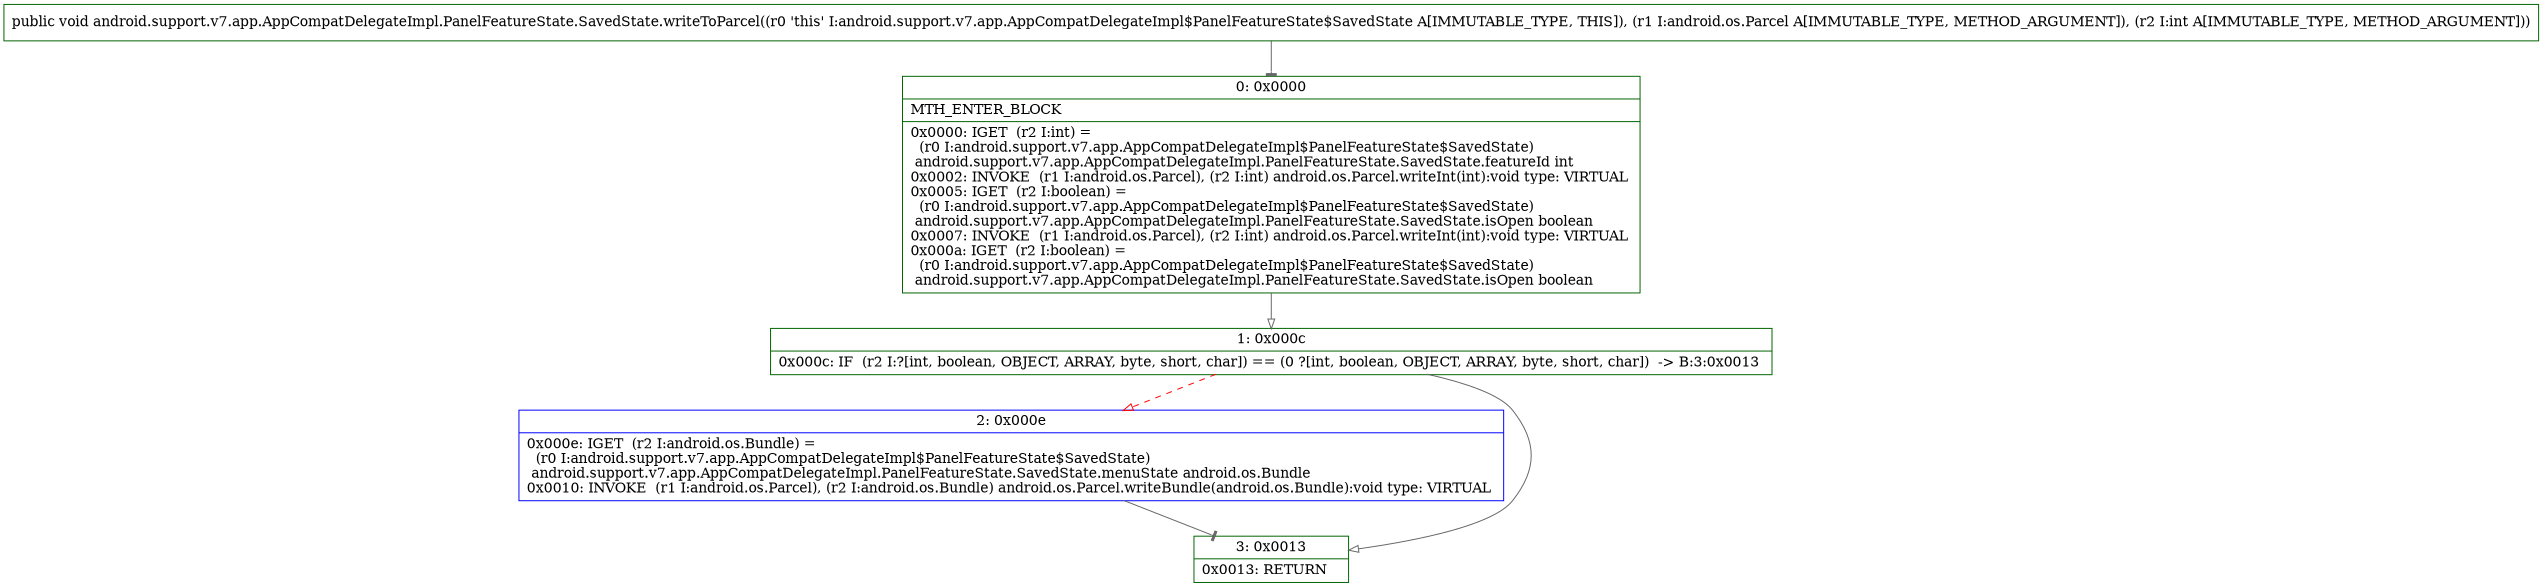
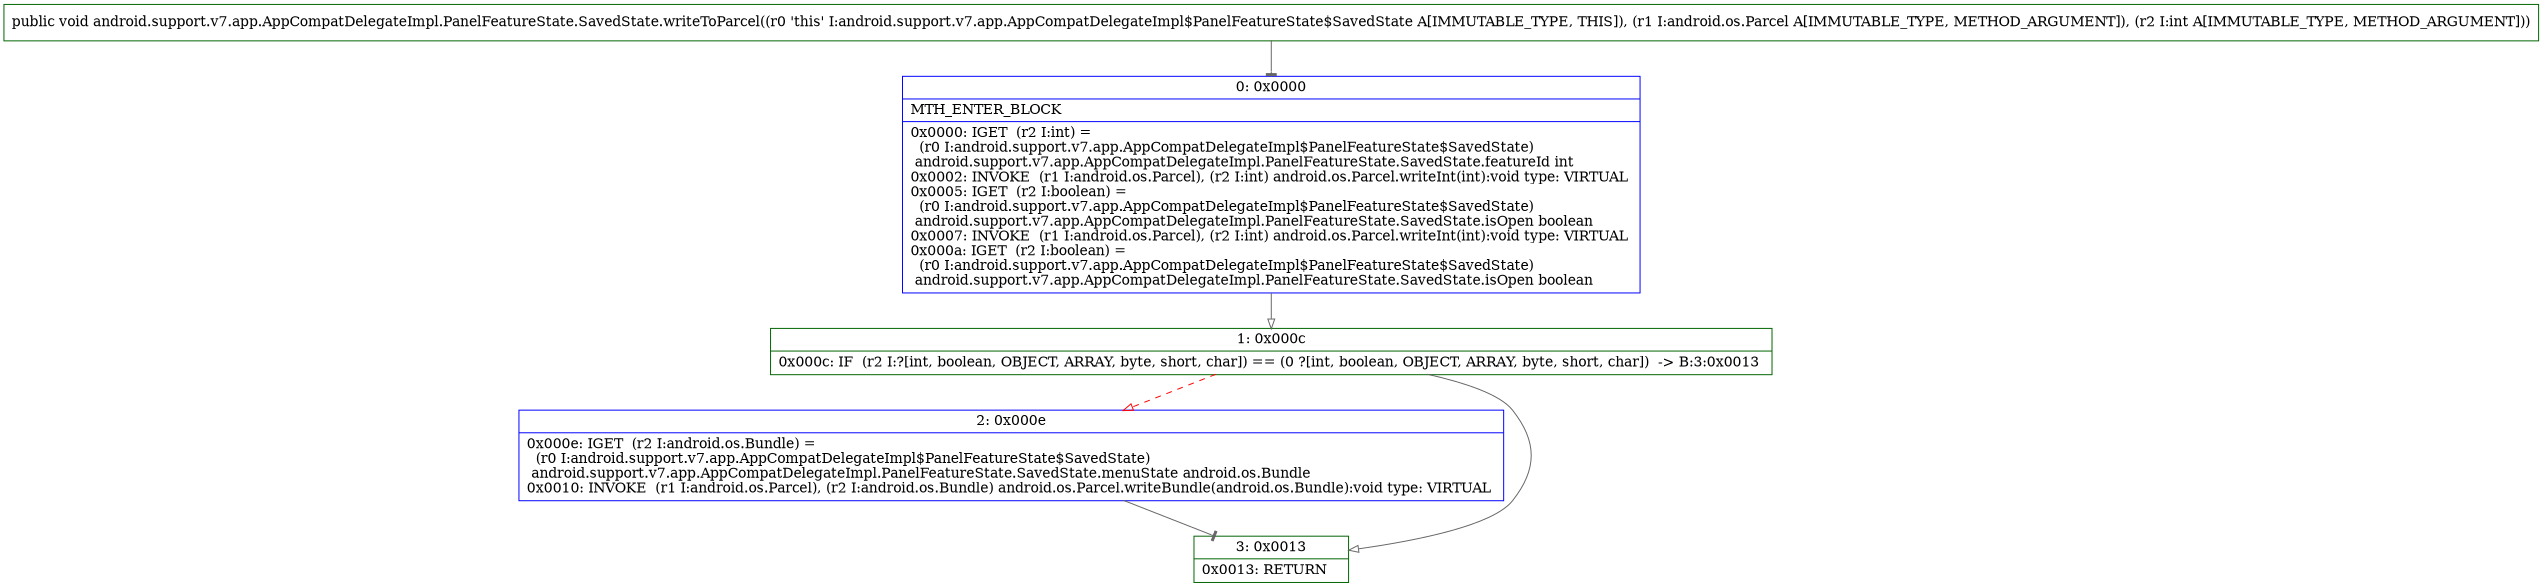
(1271, 185) -> (1271, 185)
